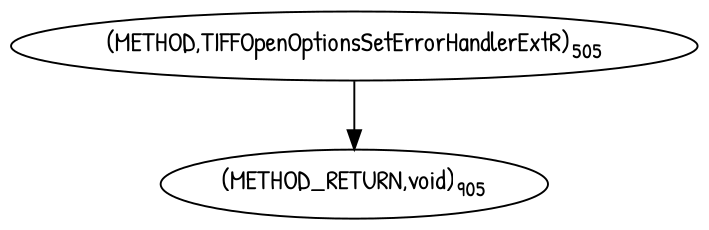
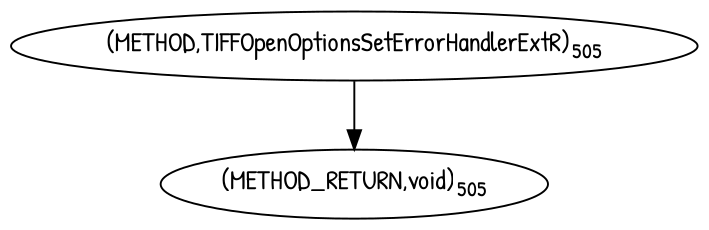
(472, 181) -> (472, 181)
